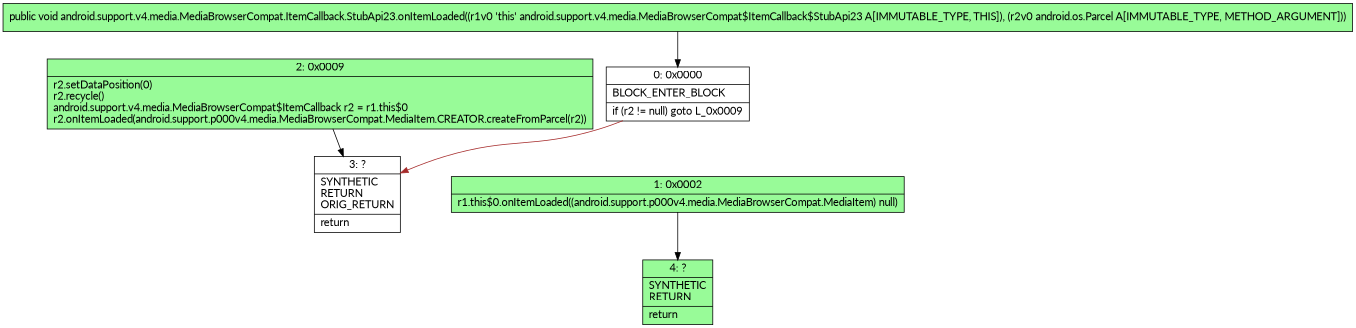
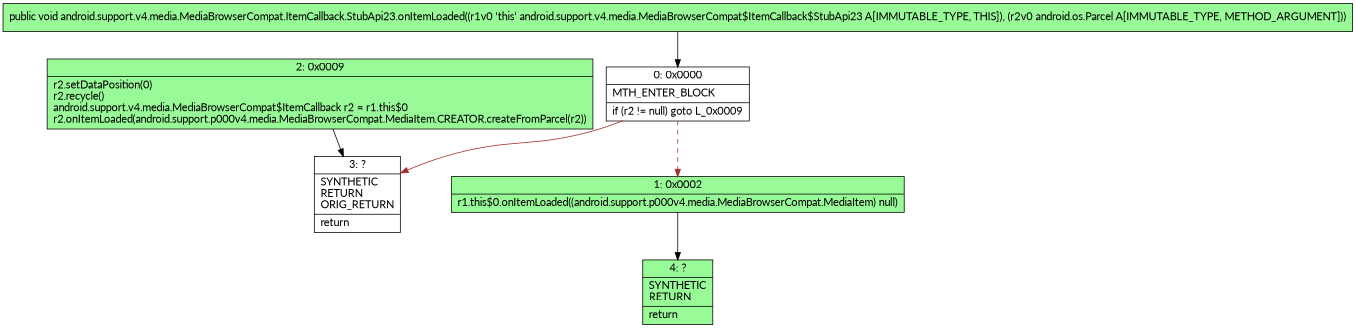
(669, 93) -> (664, 93)
none -> (678, 145)
